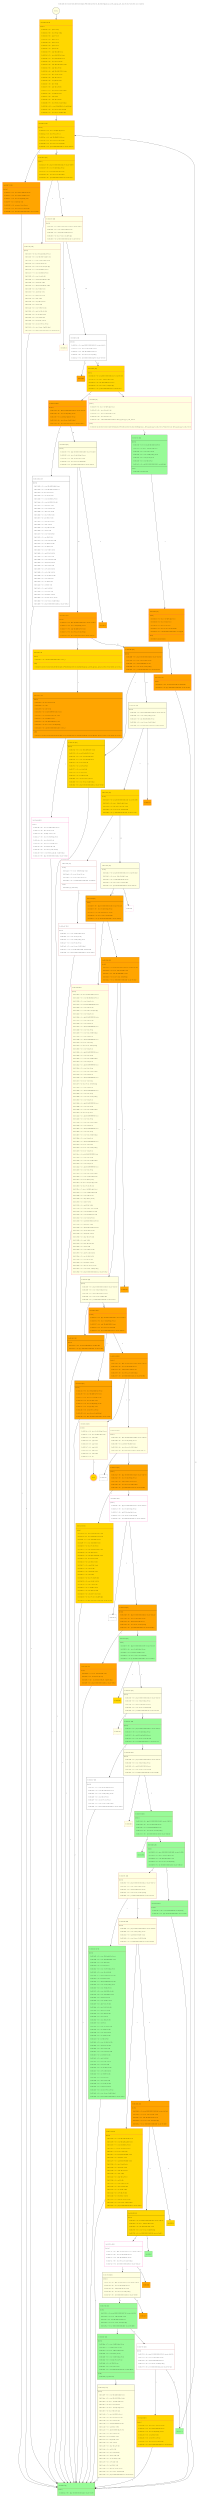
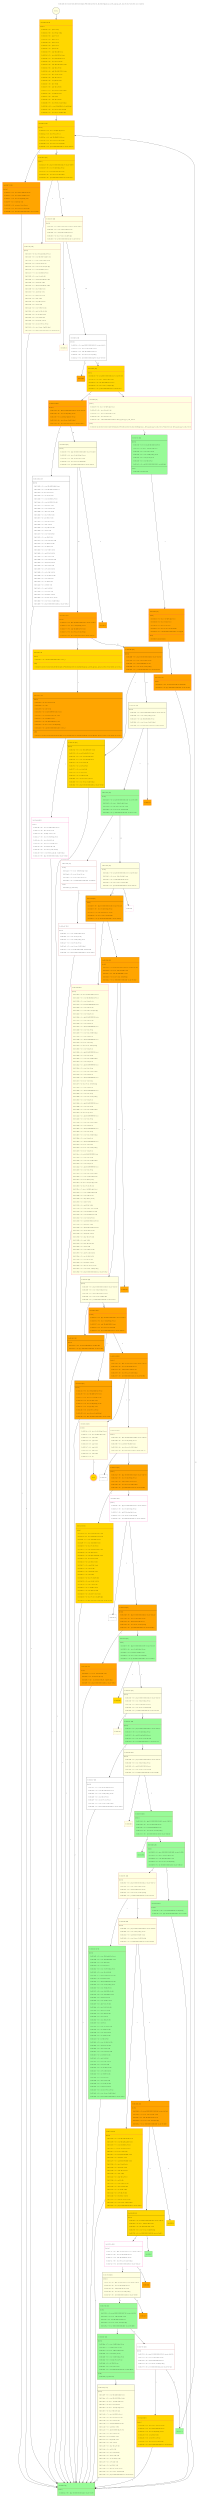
(120, 803) -> (120, 803)
